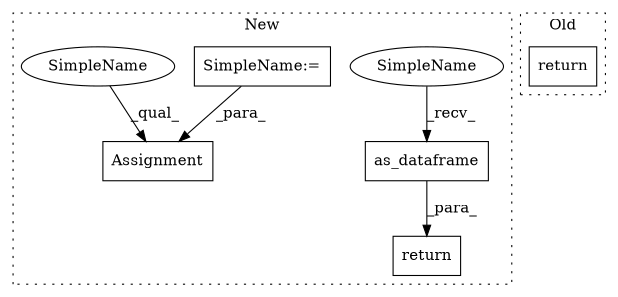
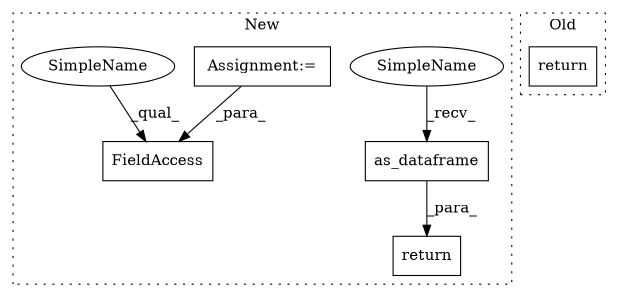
(262, 66) -> (262, 66)
(158, 161) -> (158, 161)
